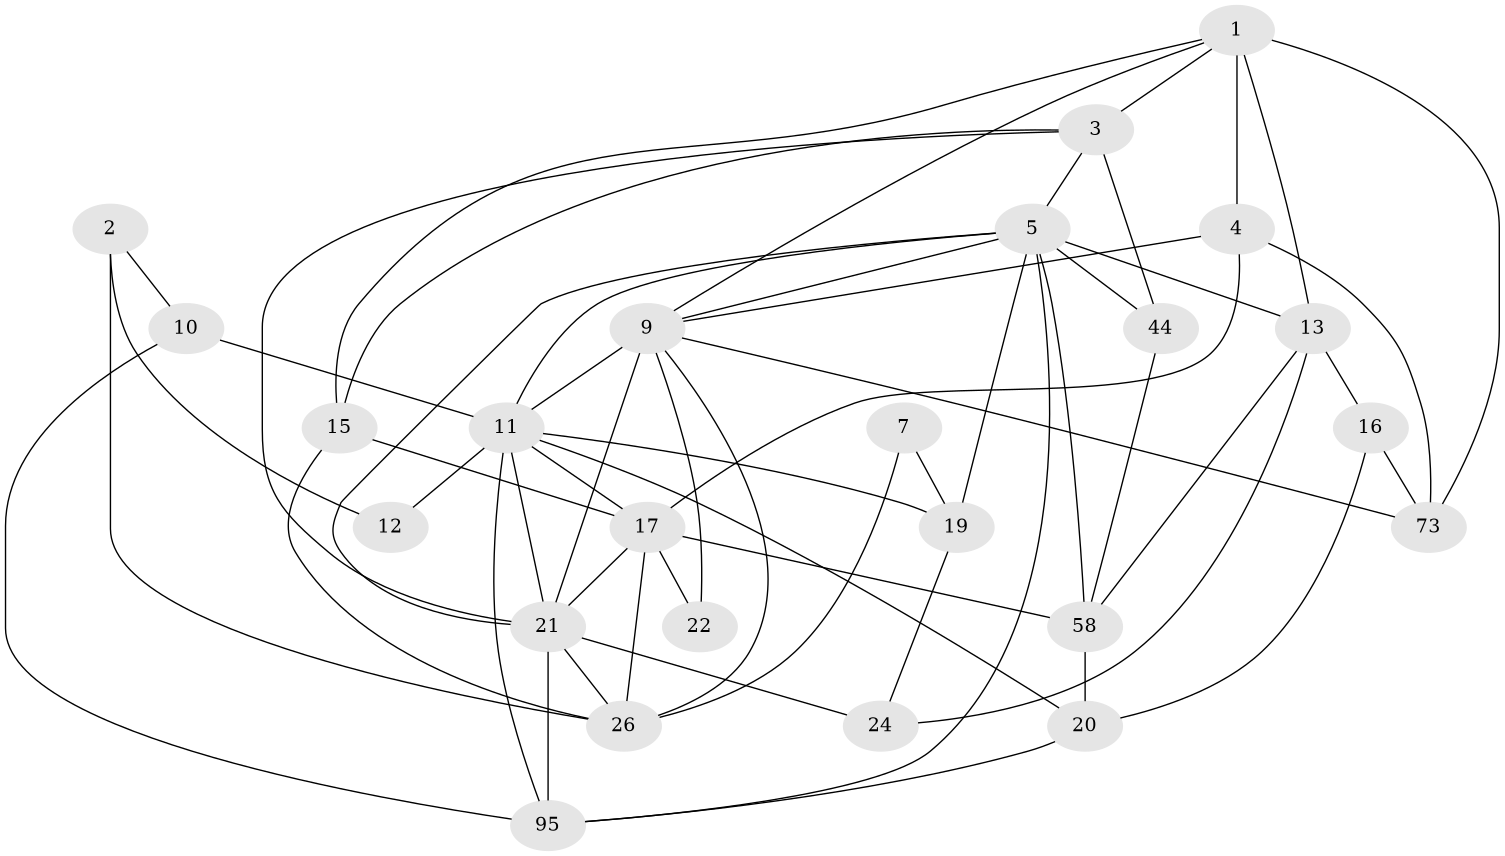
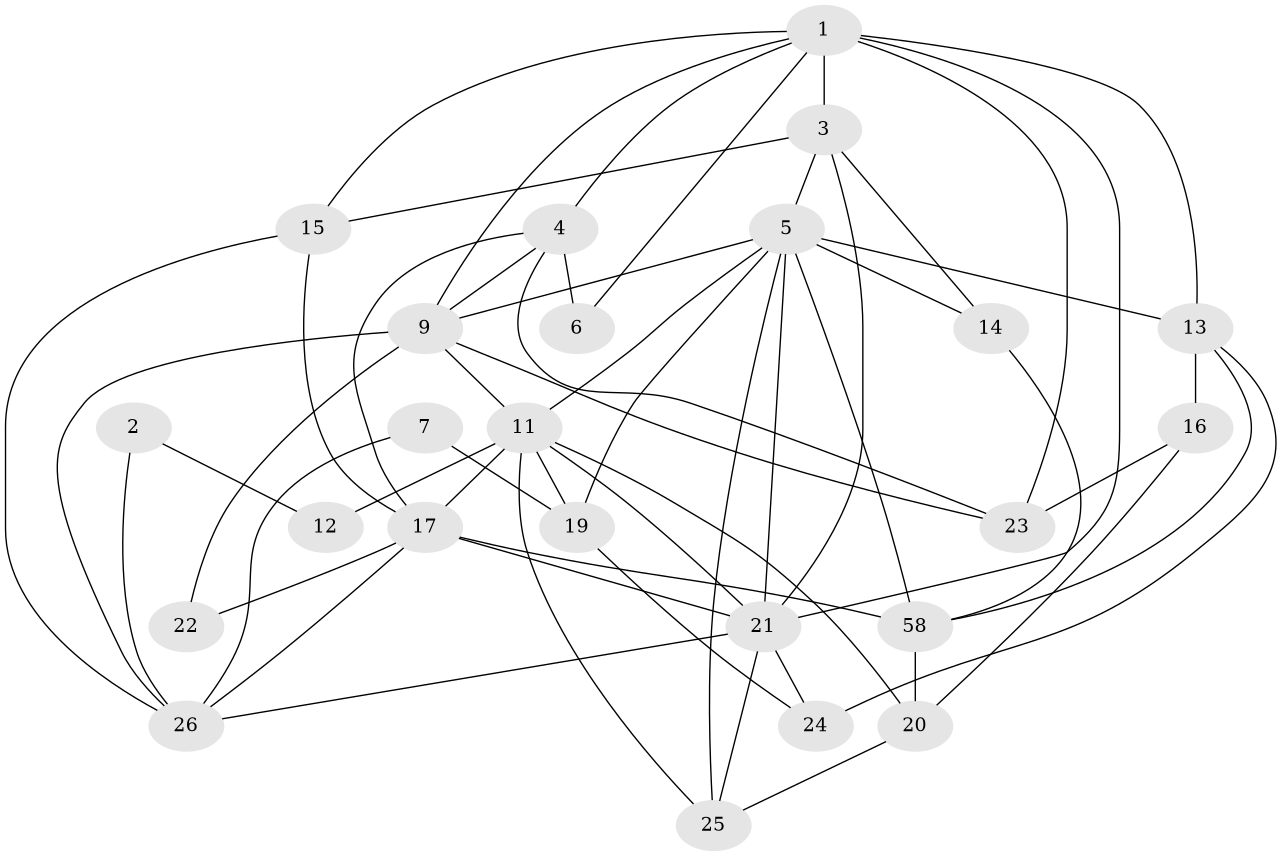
(186, 329) -> none
none -> (577, 329)
(1161, 329) -> (991, 329)
(598, 478) -> (1120, 364)
(1429, 527) -> (1017, 527)
(548, 826) -> (714, 826)
